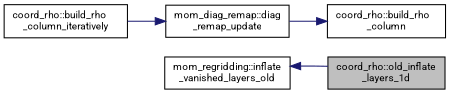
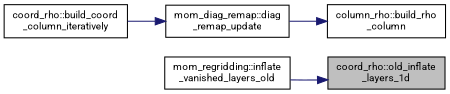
(66, 21) -> (66, 21)
(386, 21) -> (386, 21)
(314, 66) -> (304, 80)
